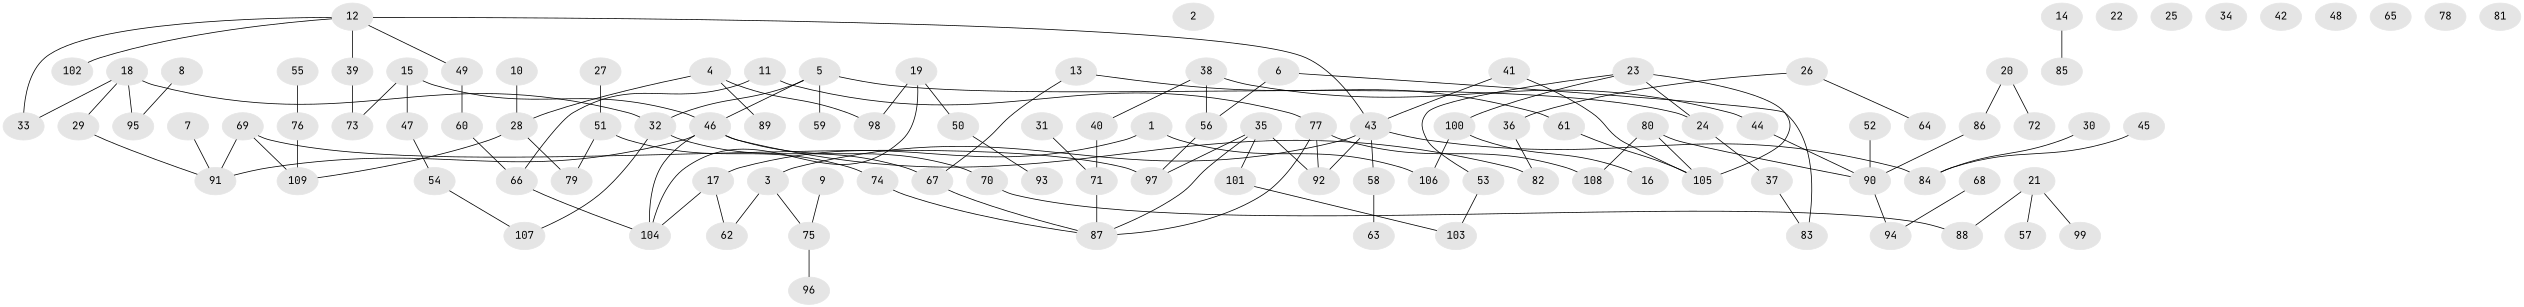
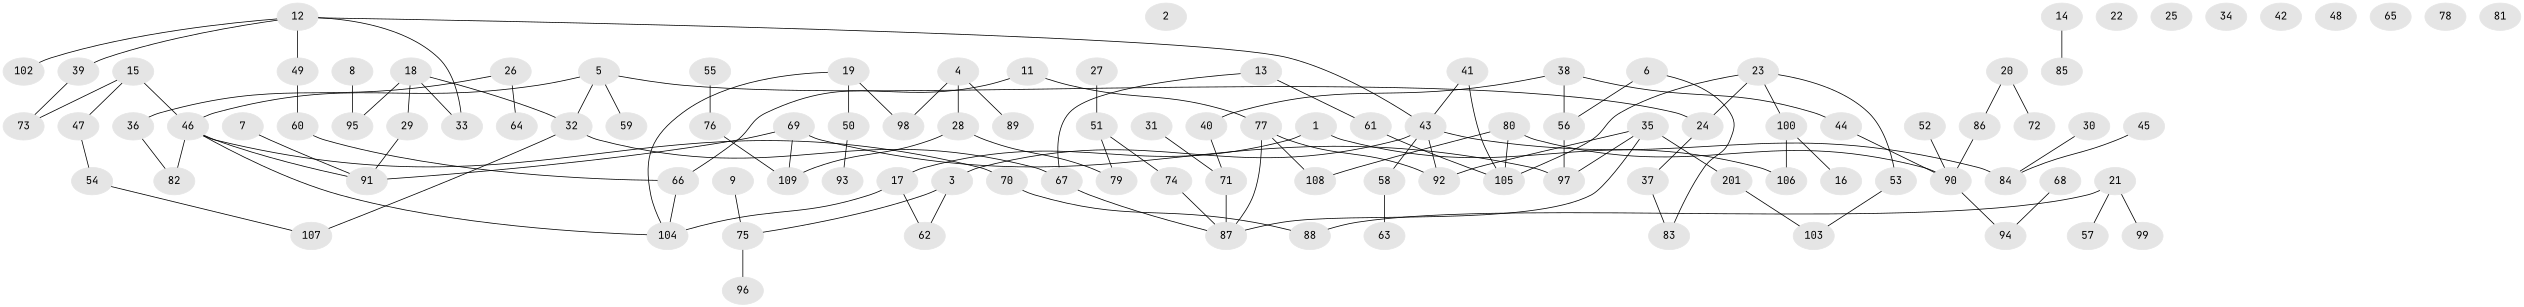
(517, 72) -> none
(1235, 181) -> (1732, 181)
